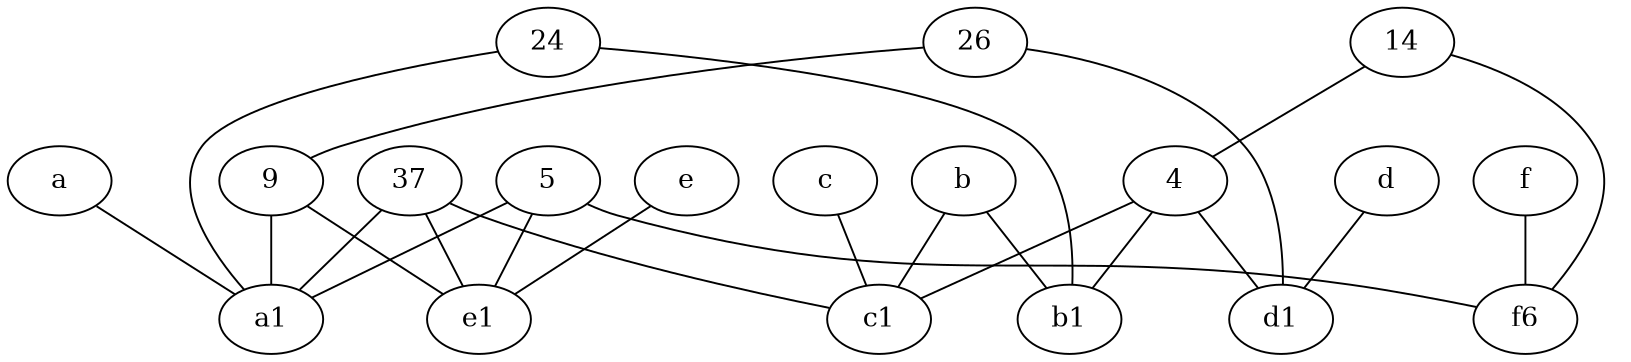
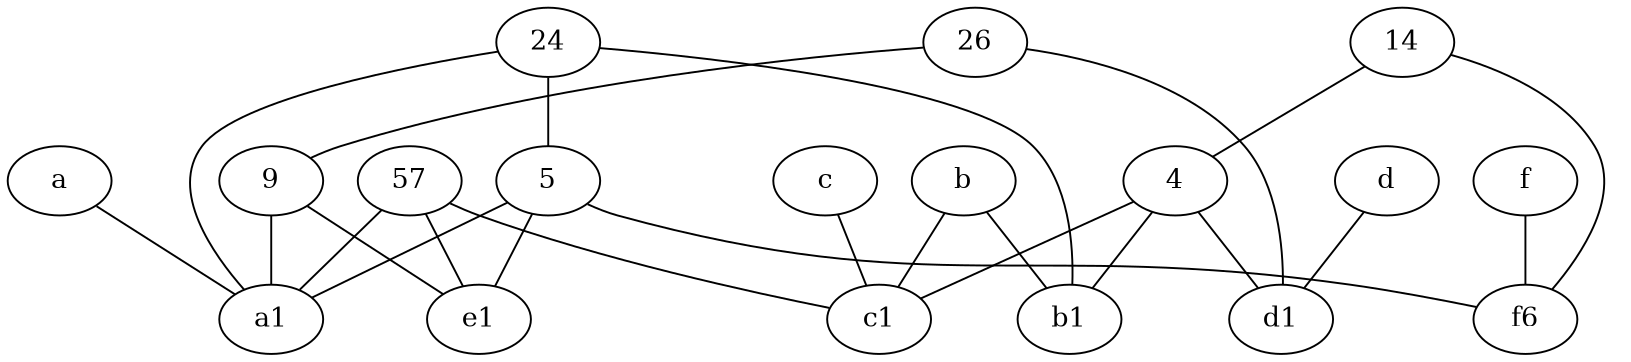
none -> (548, 112)
(410, 181) -> (410, 181)
(687, 181) -> none
